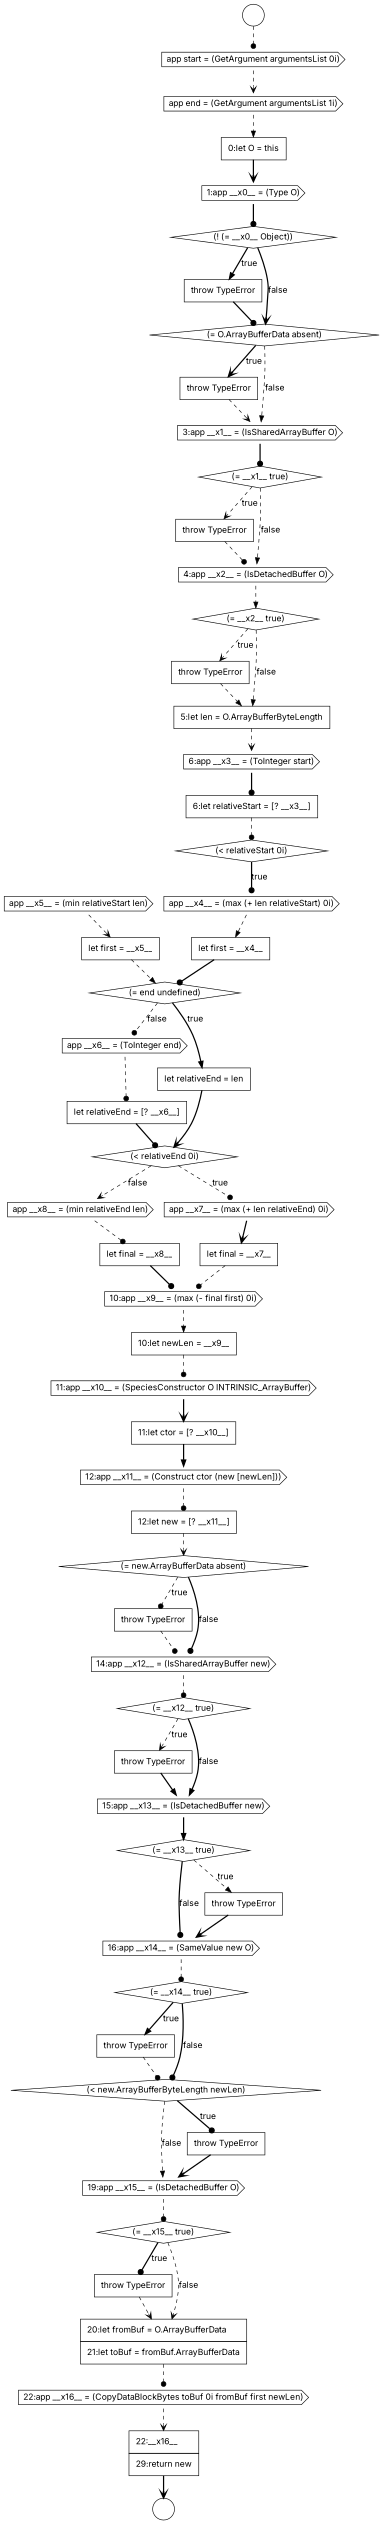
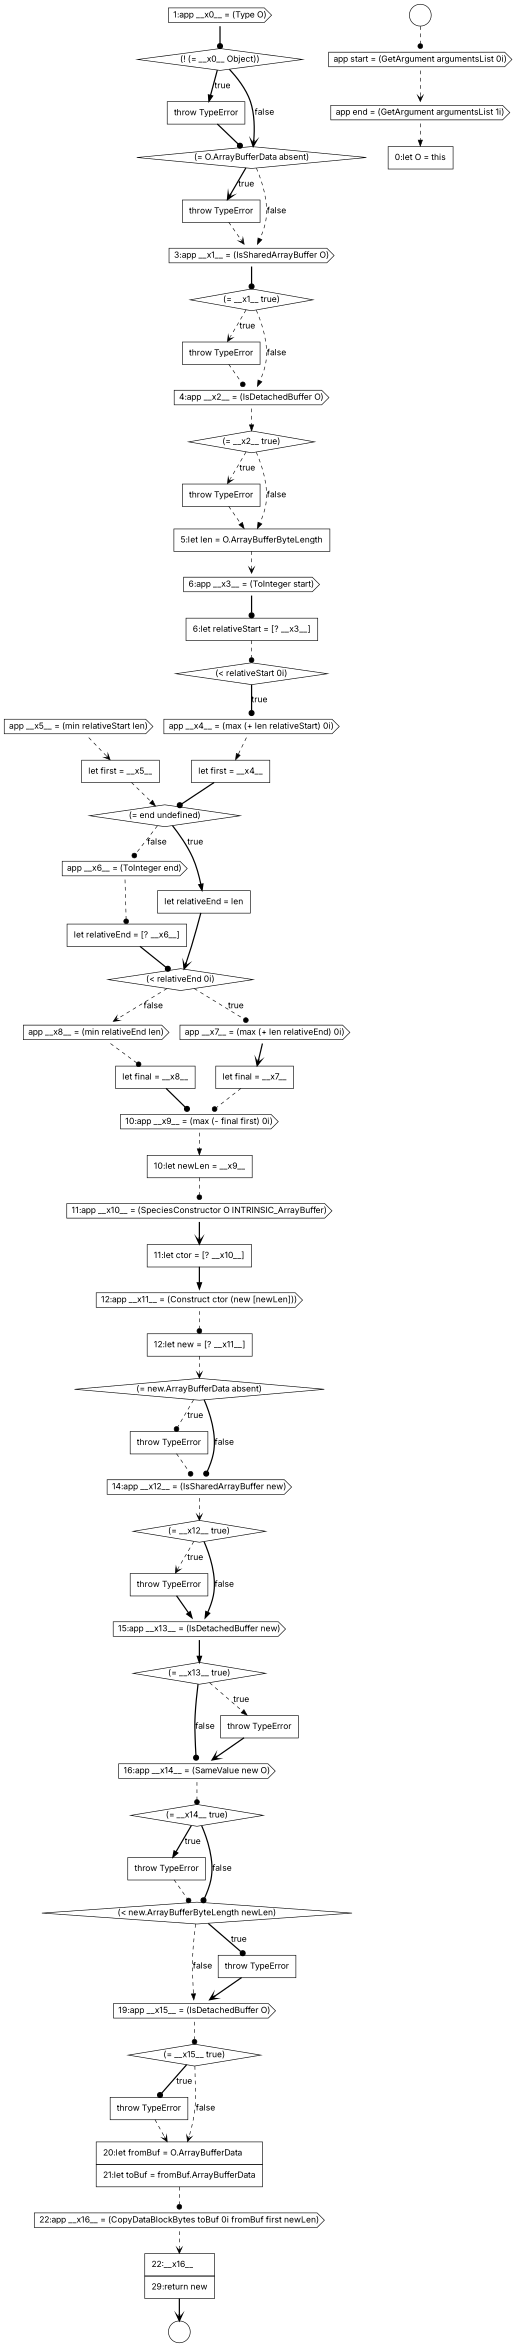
(253, 168) -> none
(184, 1684) -> (199, 1506)
